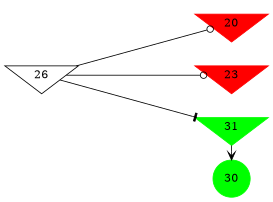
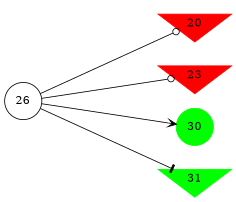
(42, 75) -> (23, 101)
(232, 149) -> (105, 113)
